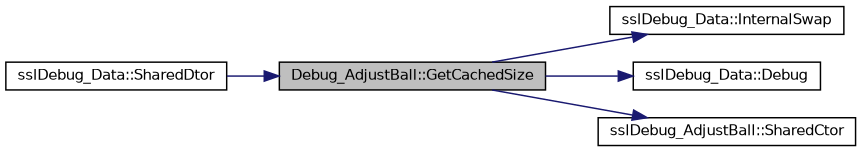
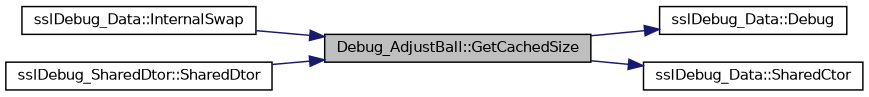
(562, 50) -> (283, 33)
(116, 76) -> (139, 76)
(727, 132) -> (753, 76)
